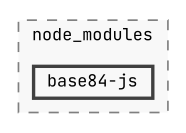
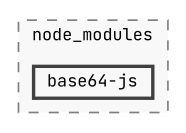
(93, 82) -> (93, 82)
